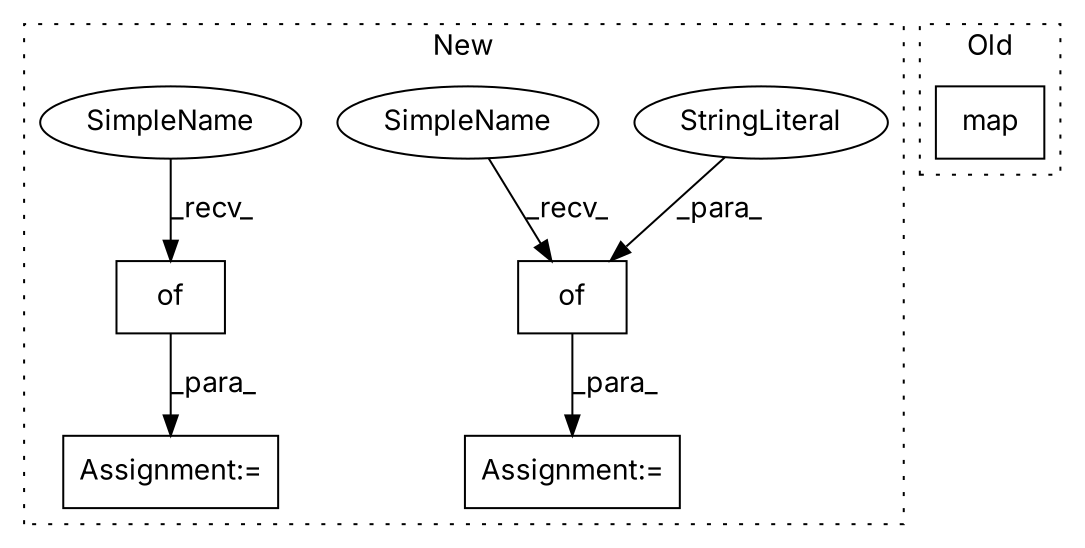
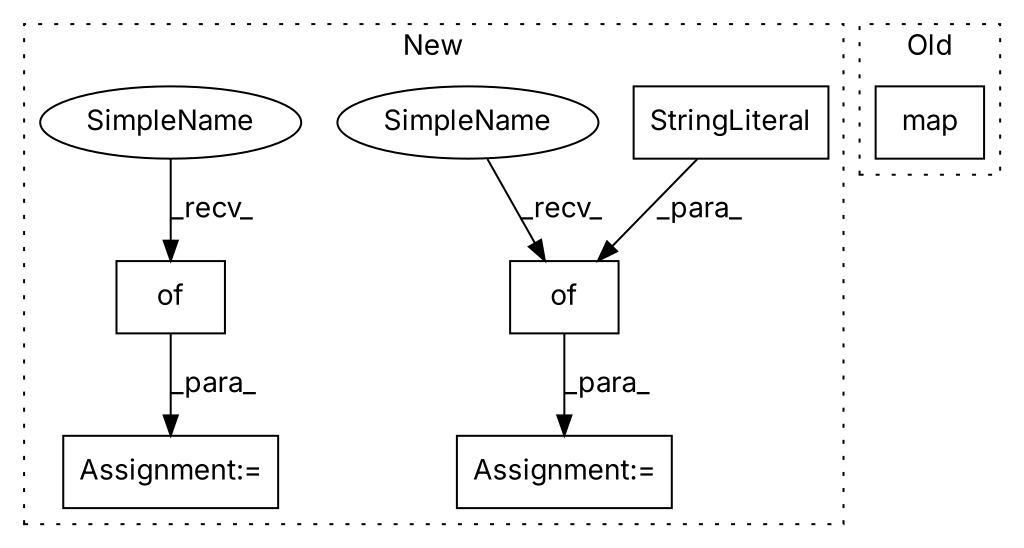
(761, 123) -> (731, 123)
